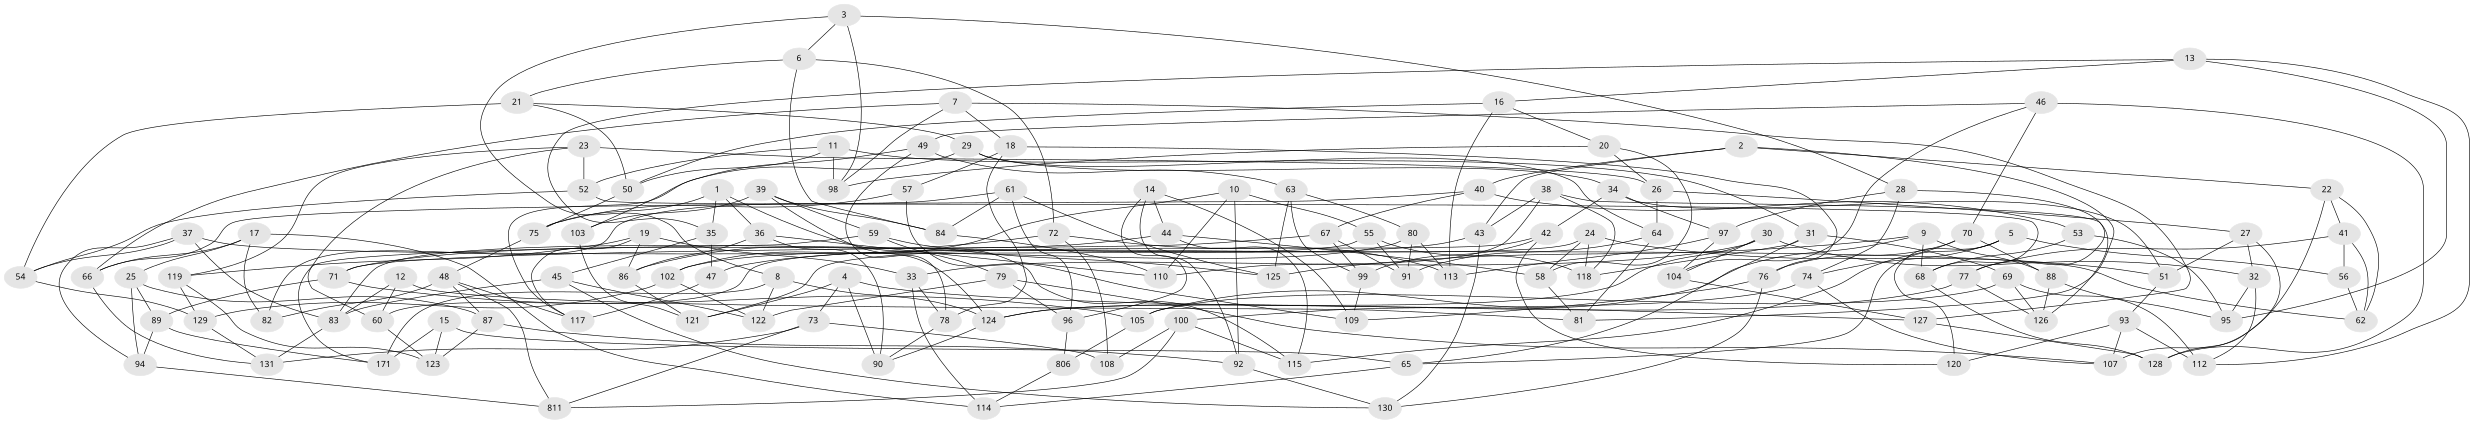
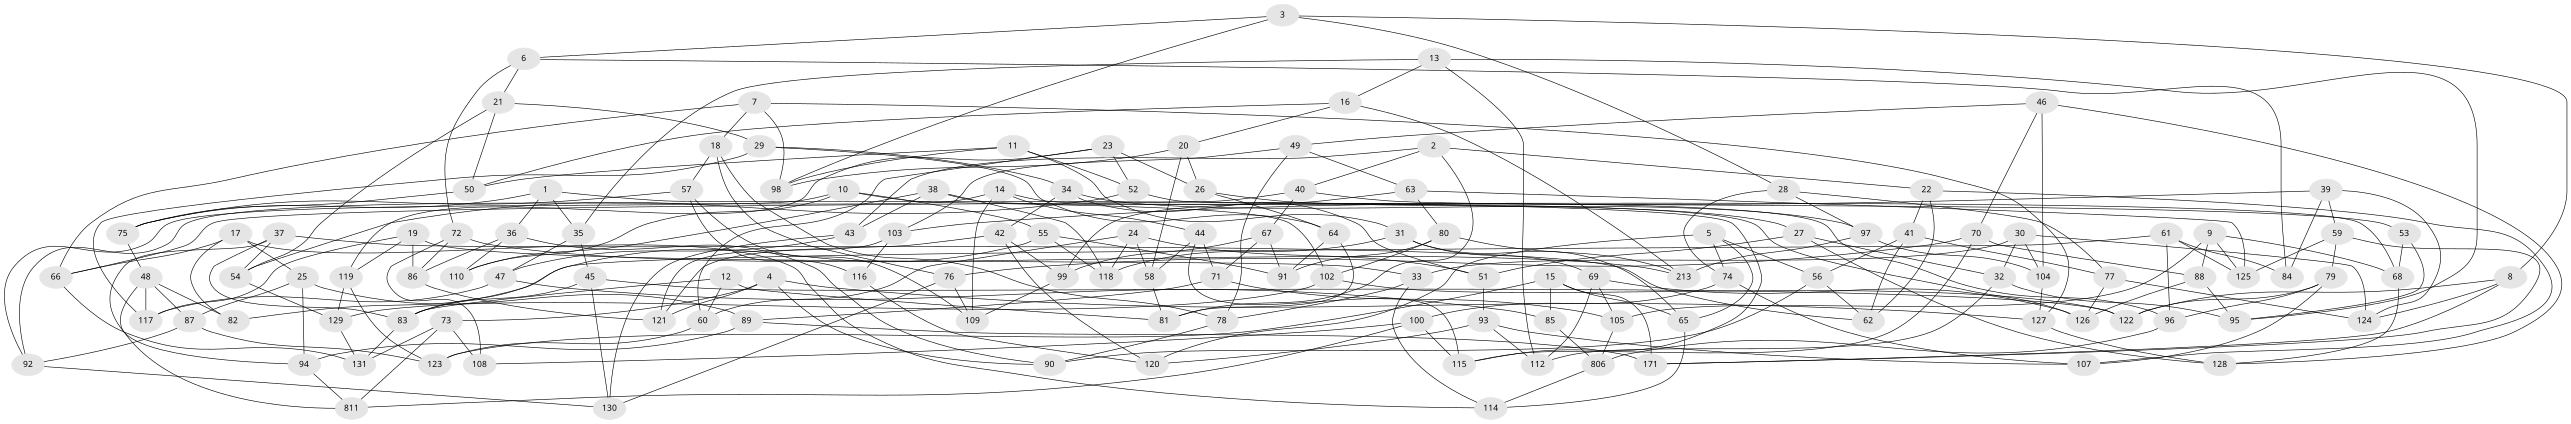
(1020, 243) -> none
none -> (860, 277)
(1451, 277) -> (1684, 277)
none -> (1550, 321)
(941, 342) -> (1423, 351)
